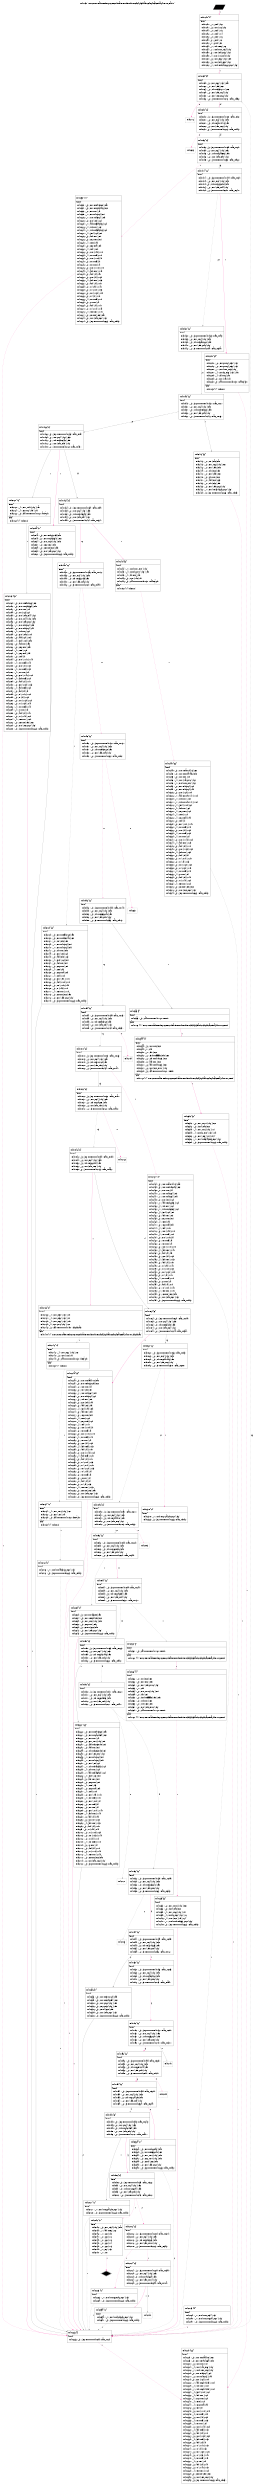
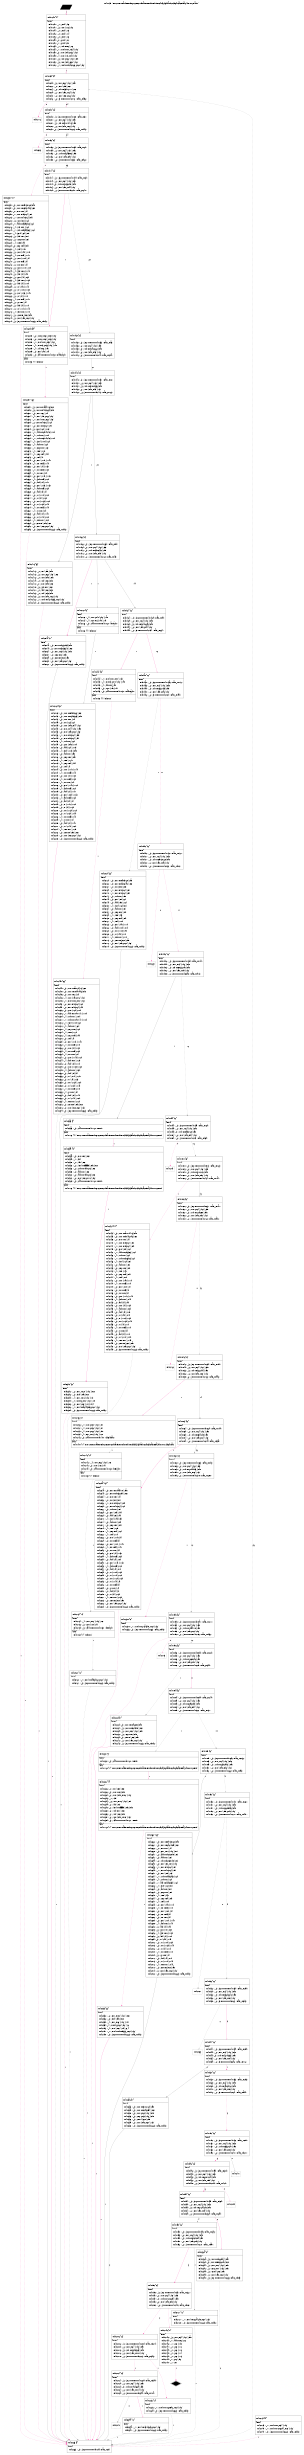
(140, 2371) -> (25, 1502)
